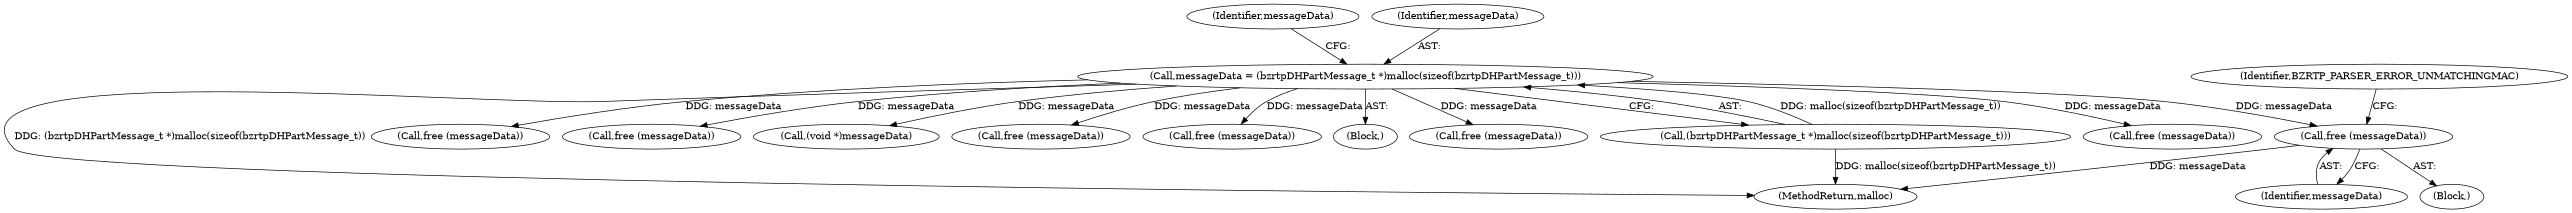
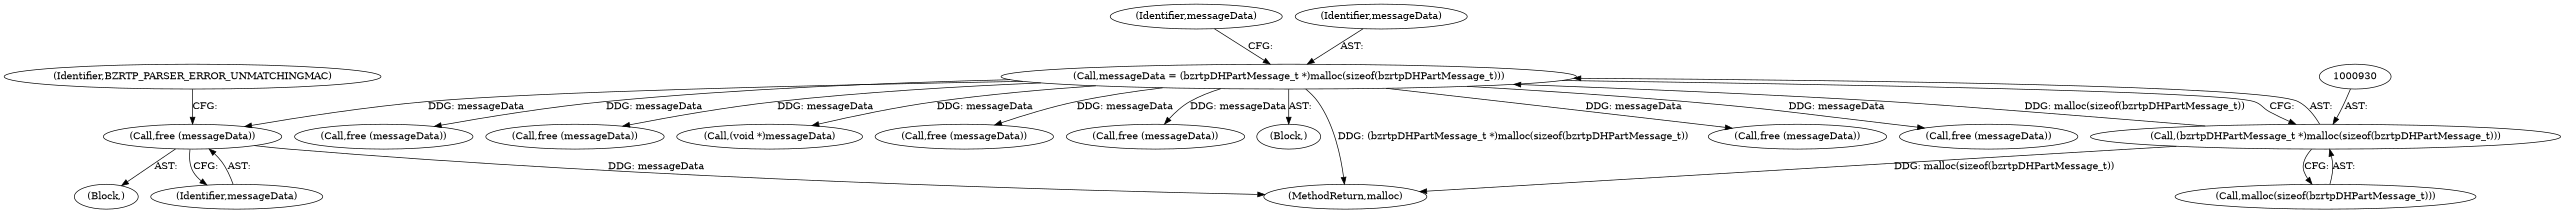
none -> (2355, 77)
none -> (2326, 197)
